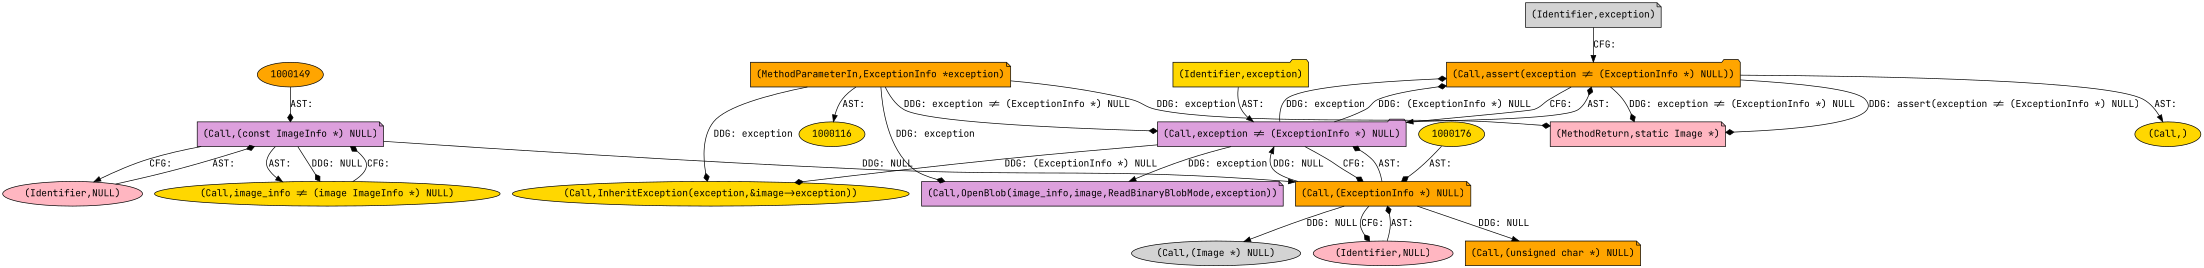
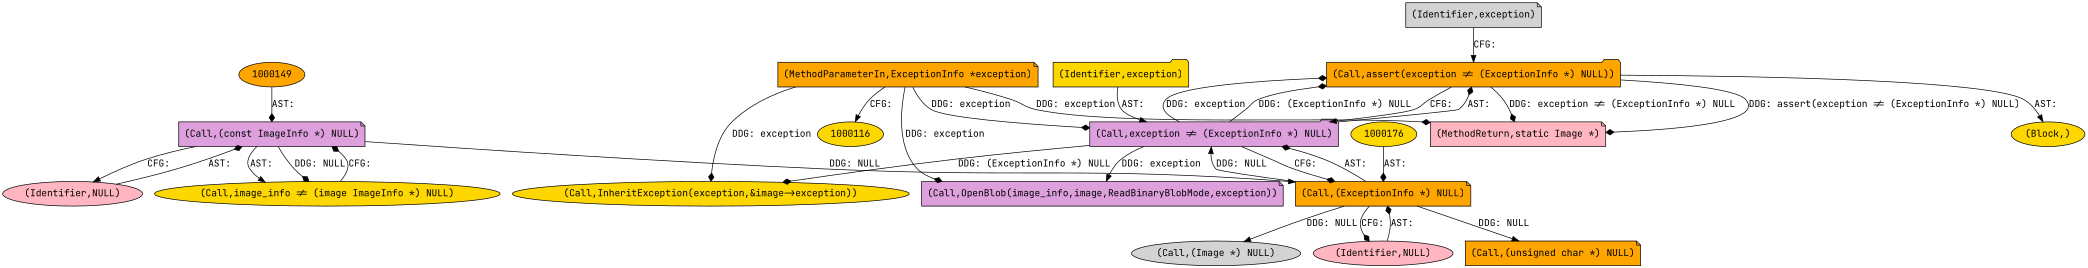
(857, 104) -> (884, 104)
(1017, 104) -> (971, 104)
(2168, 134) -> (2048, 134)
